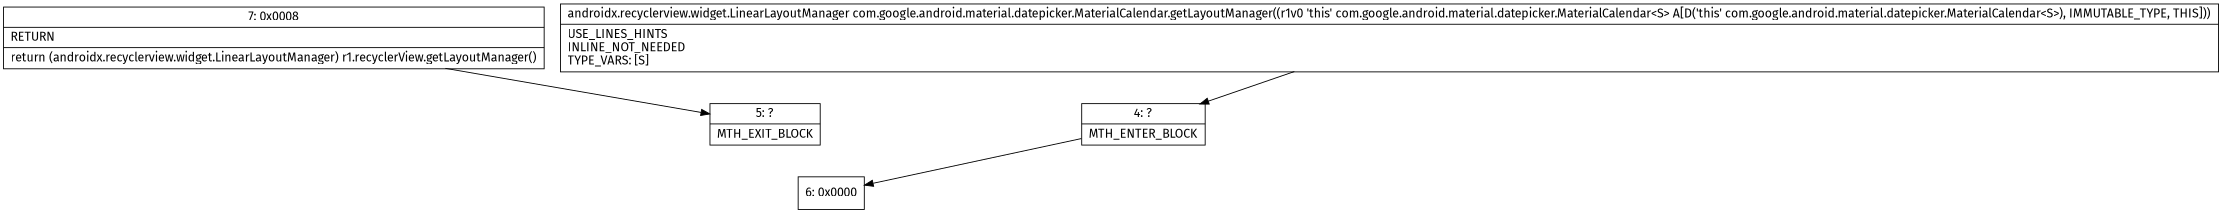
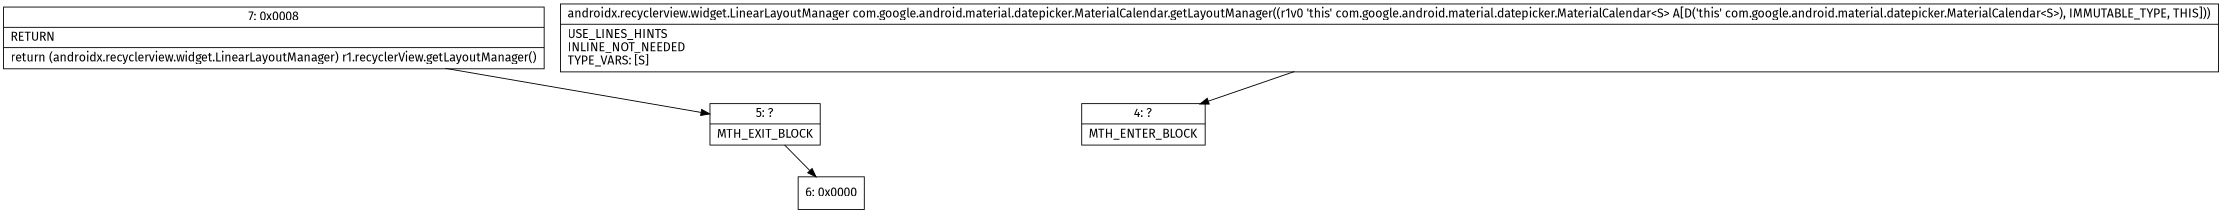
(977, 161) -> (797, 158)
